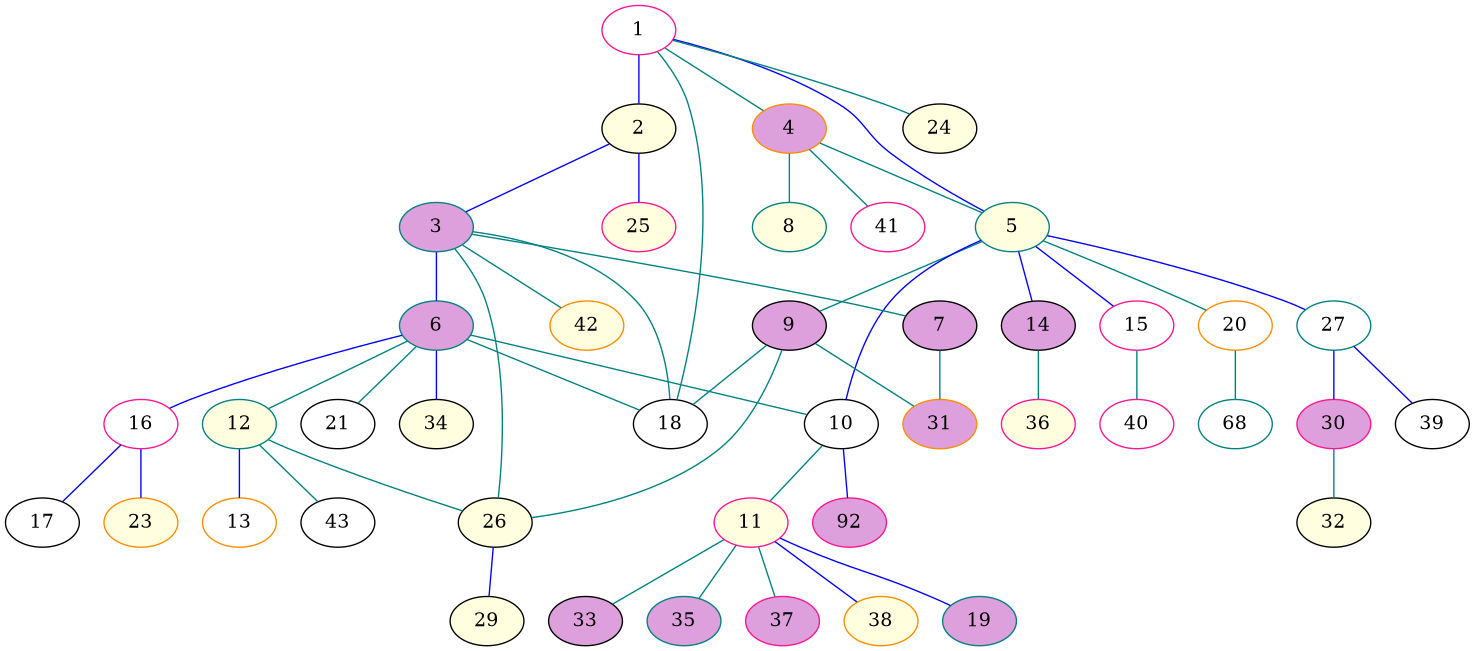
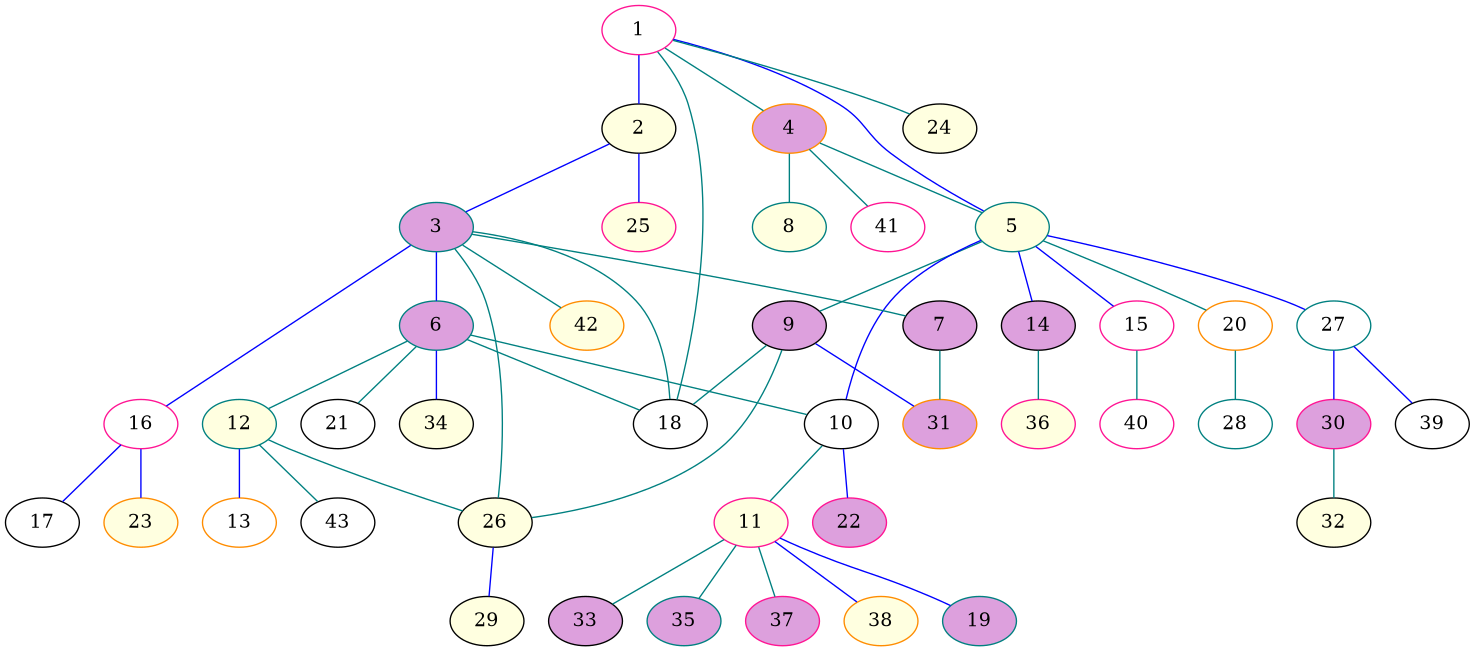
(285, 368) -> (289, 326)
(865, 375) -> (865, 375)
(1235, 424) -> (1235, 424)
(850, 523) -> (850, 523)
